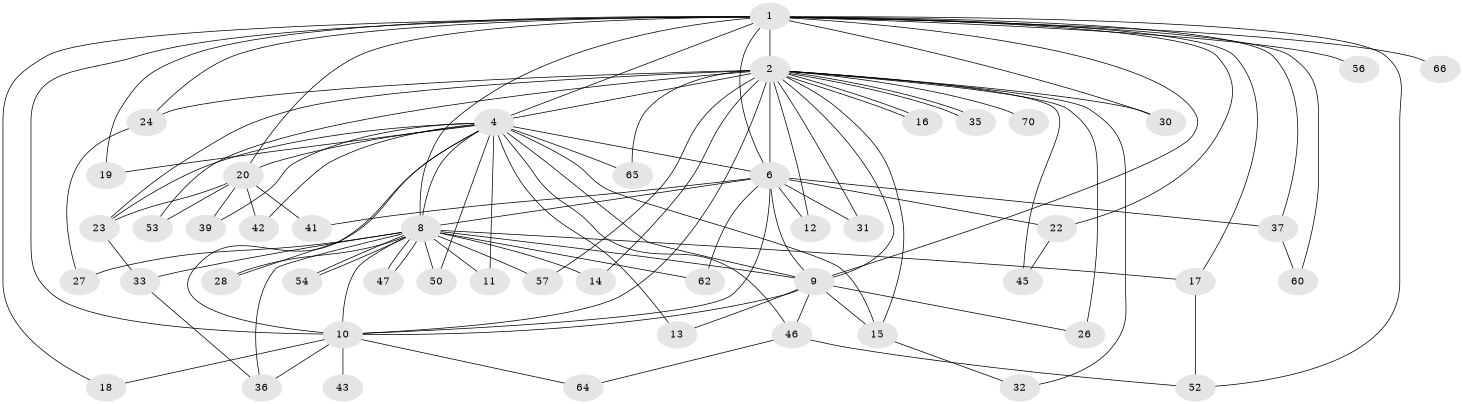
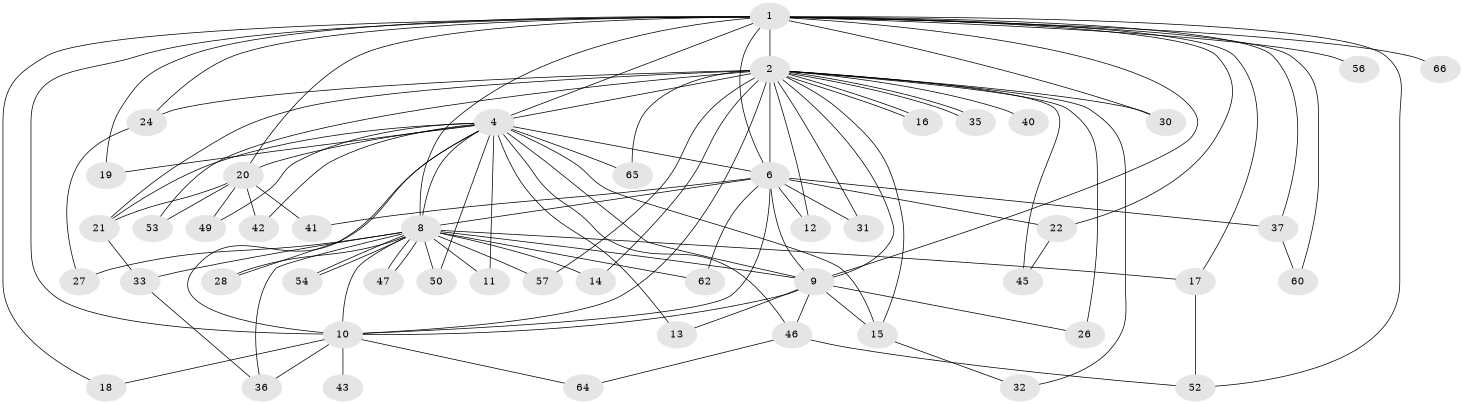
(1029, 122) -> (1029, 122)
(100, 229) -> (100, 229)
(206, 229) -> (206, 229)
